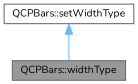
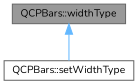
(69, 47) -> (69, 47)
